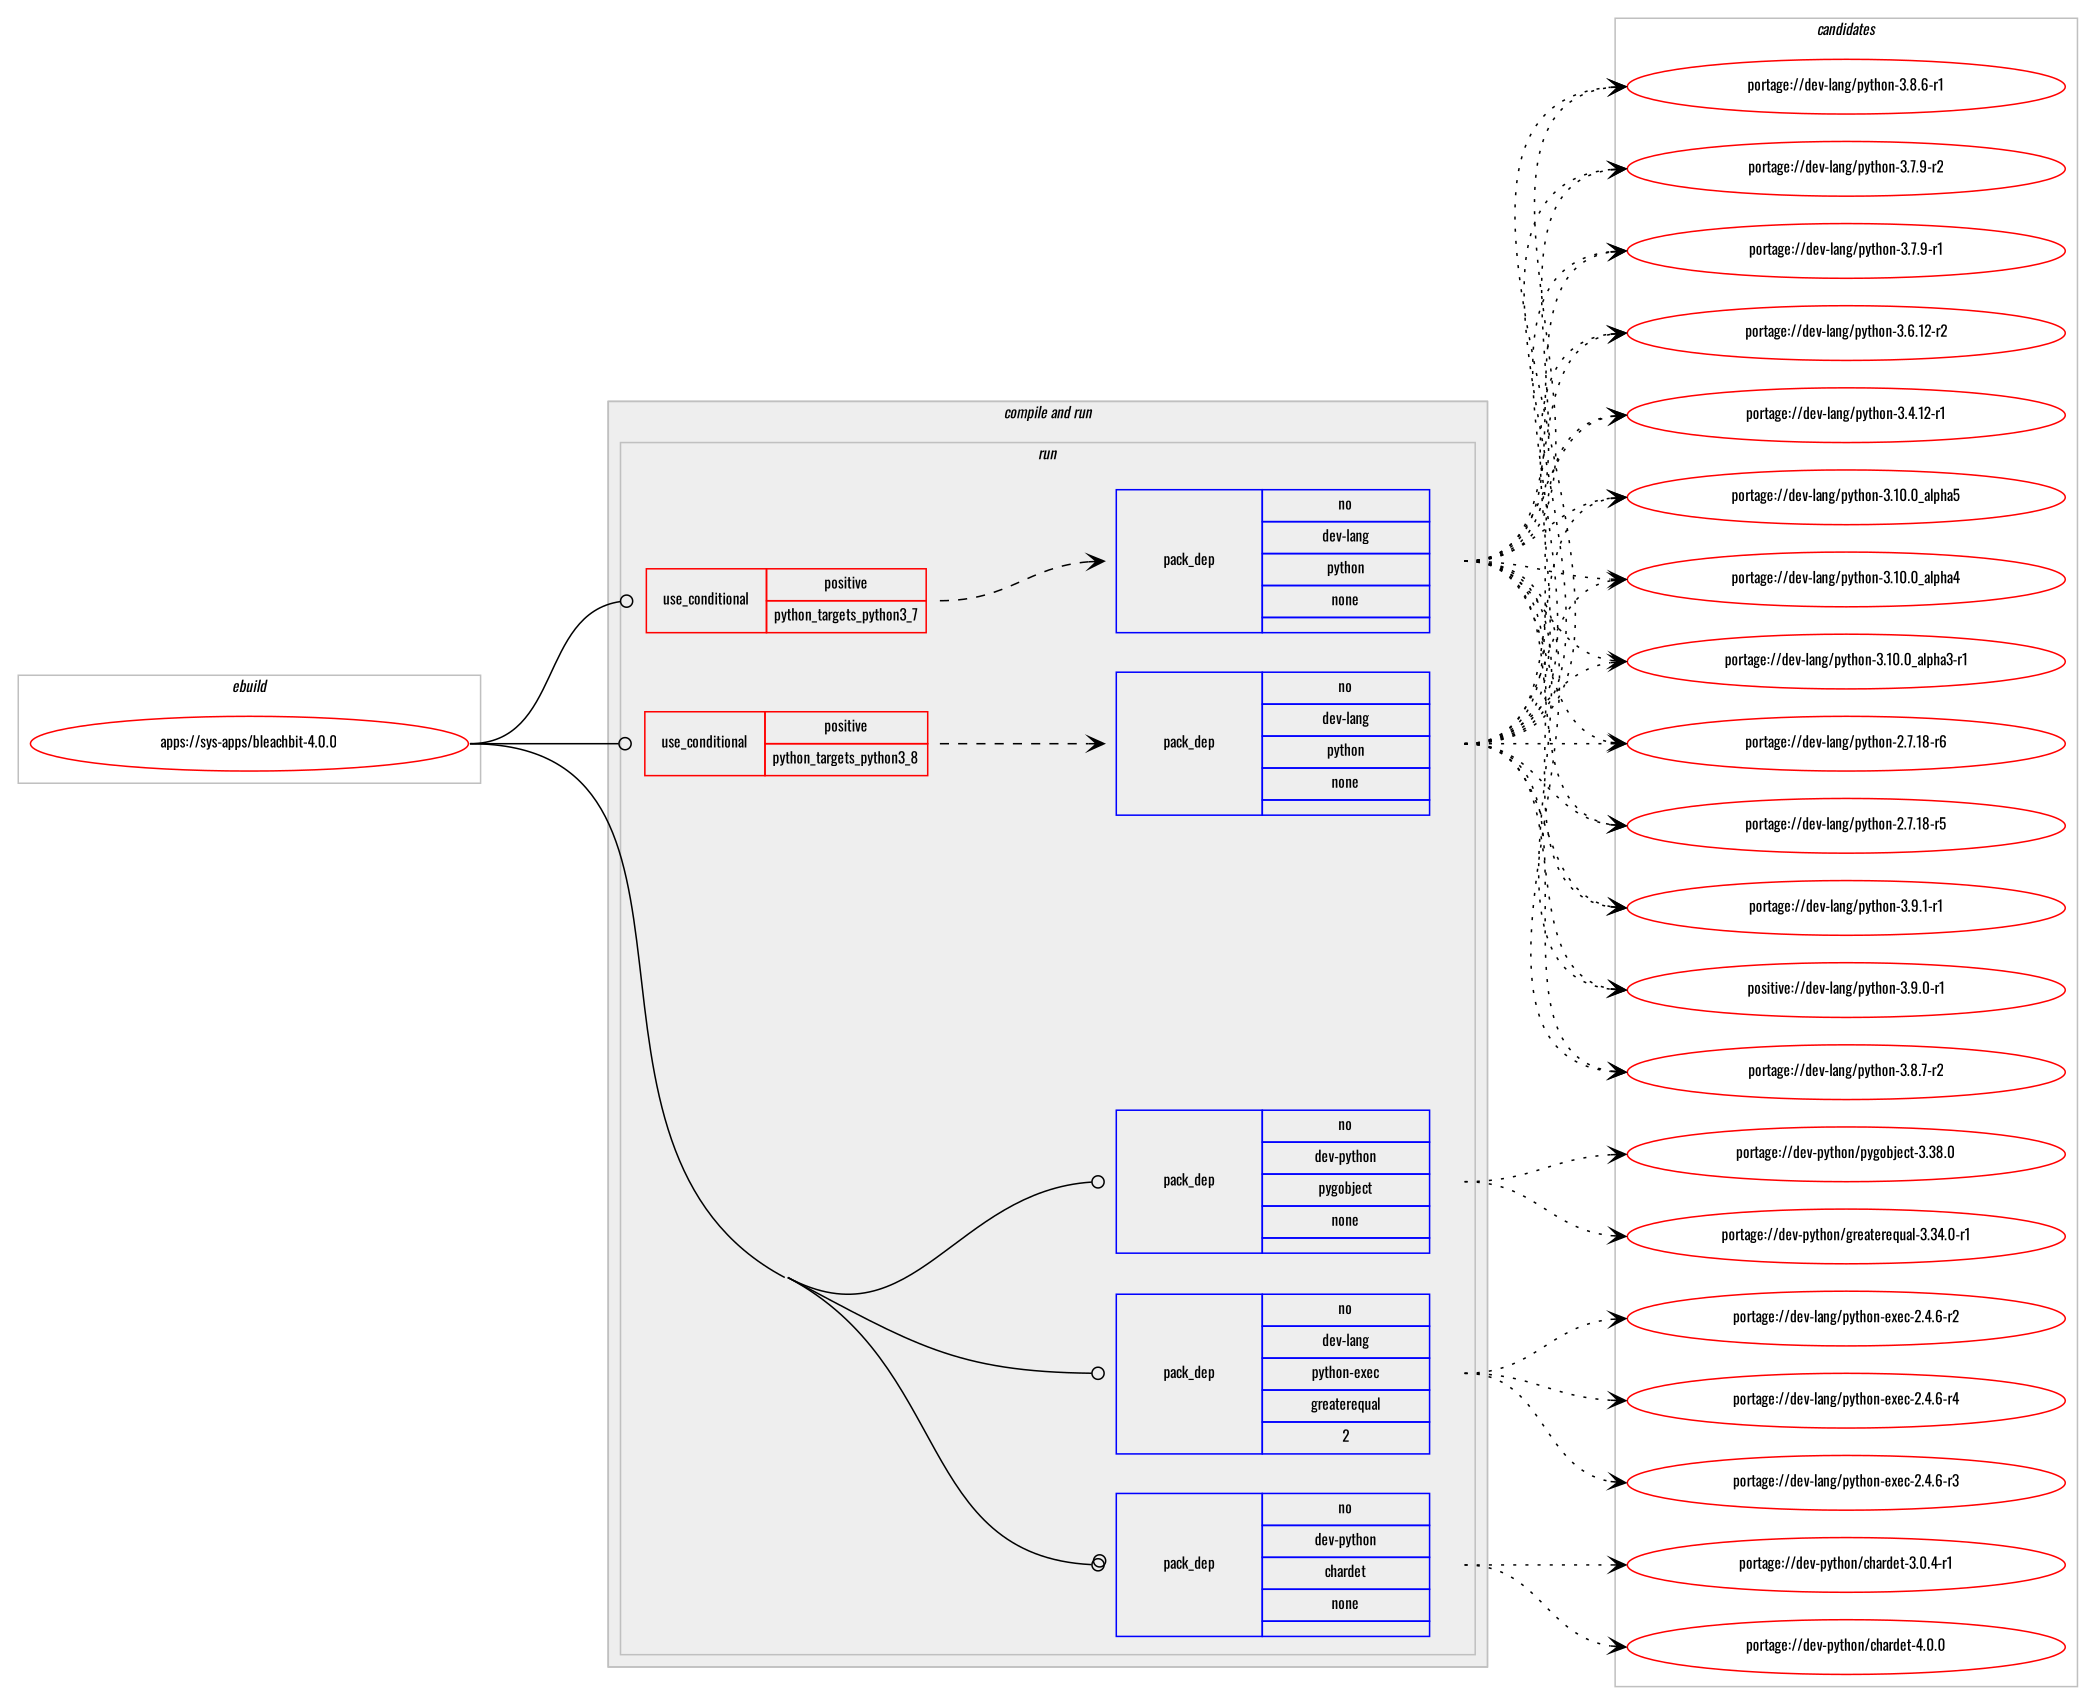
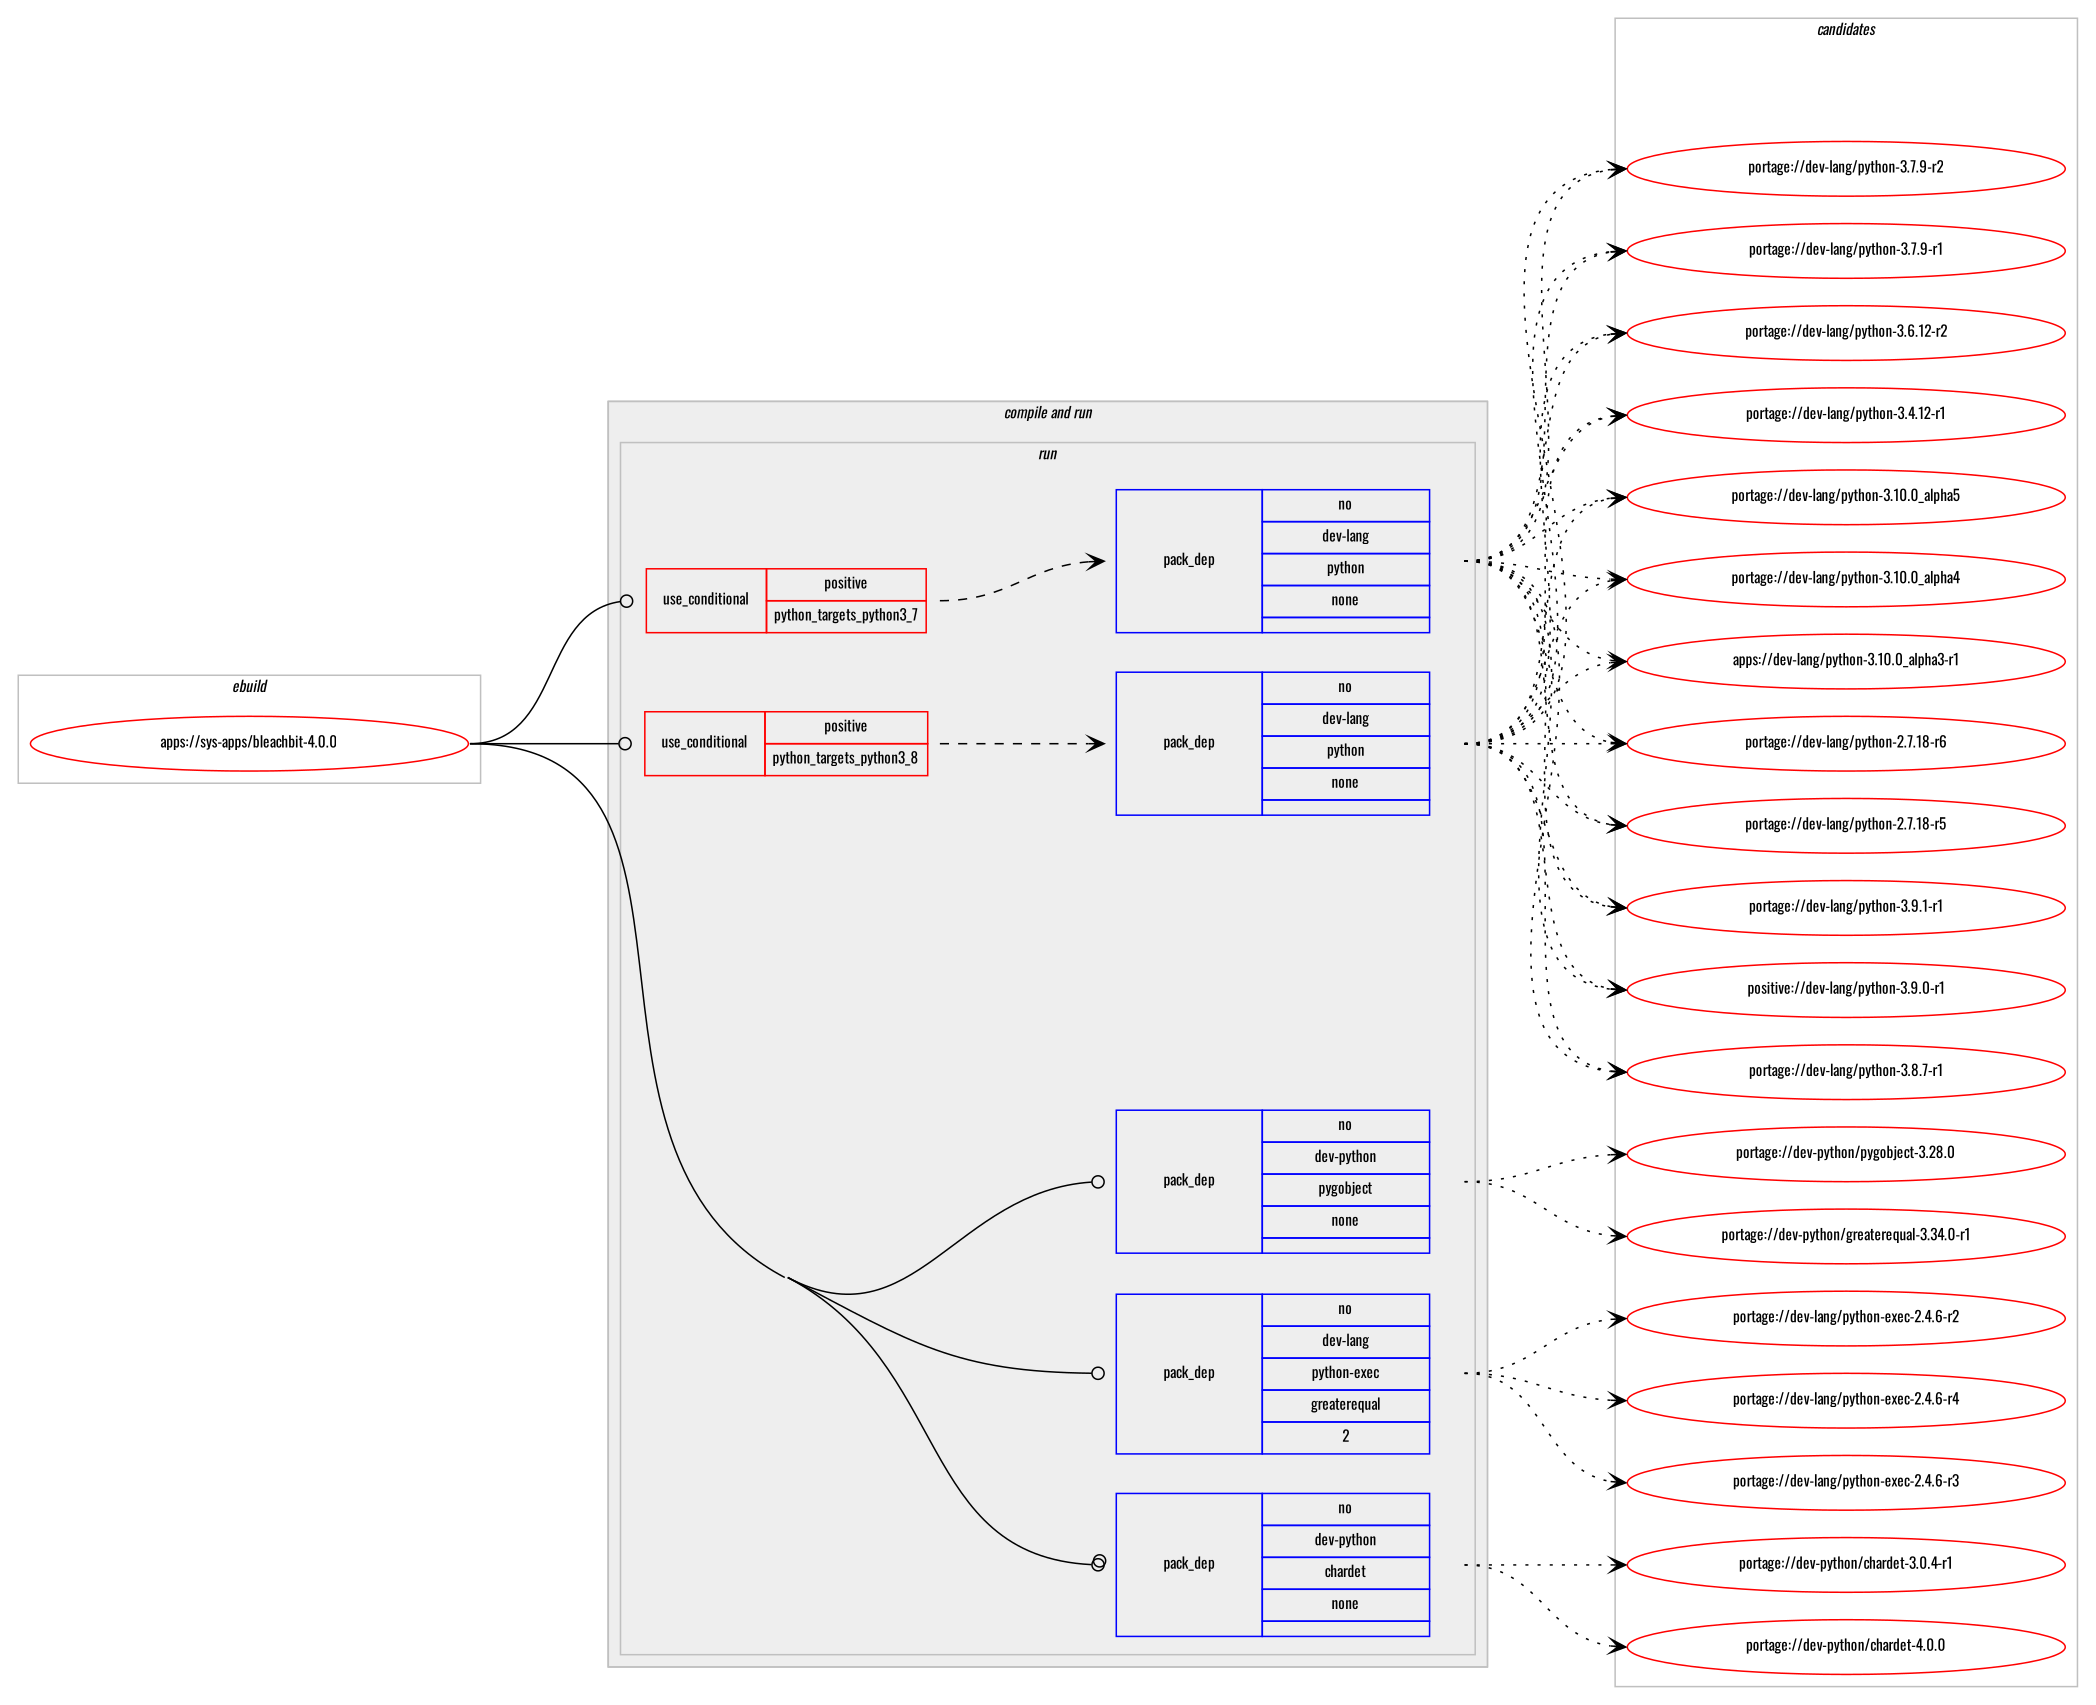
(1846, 87) -> none
(1846, 662) -> (1846, 662)
(1846, 1072) -> (1846, 1072)
(1846, 1154) -> (1846, 1154)
